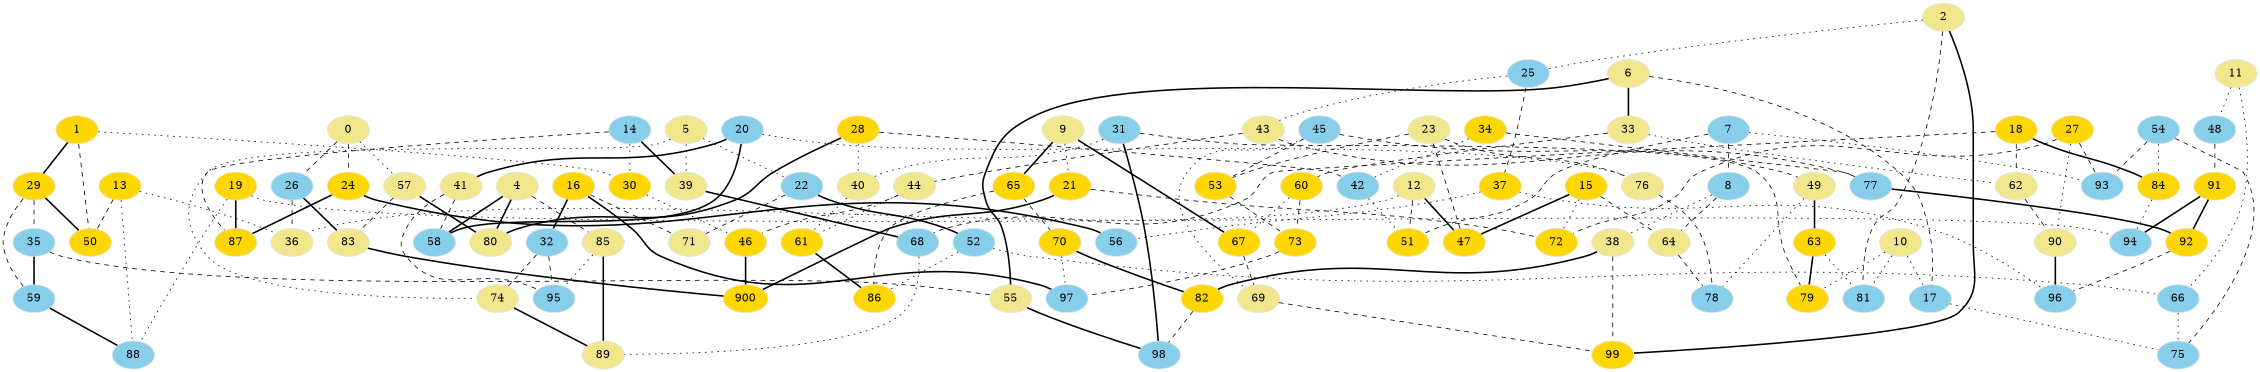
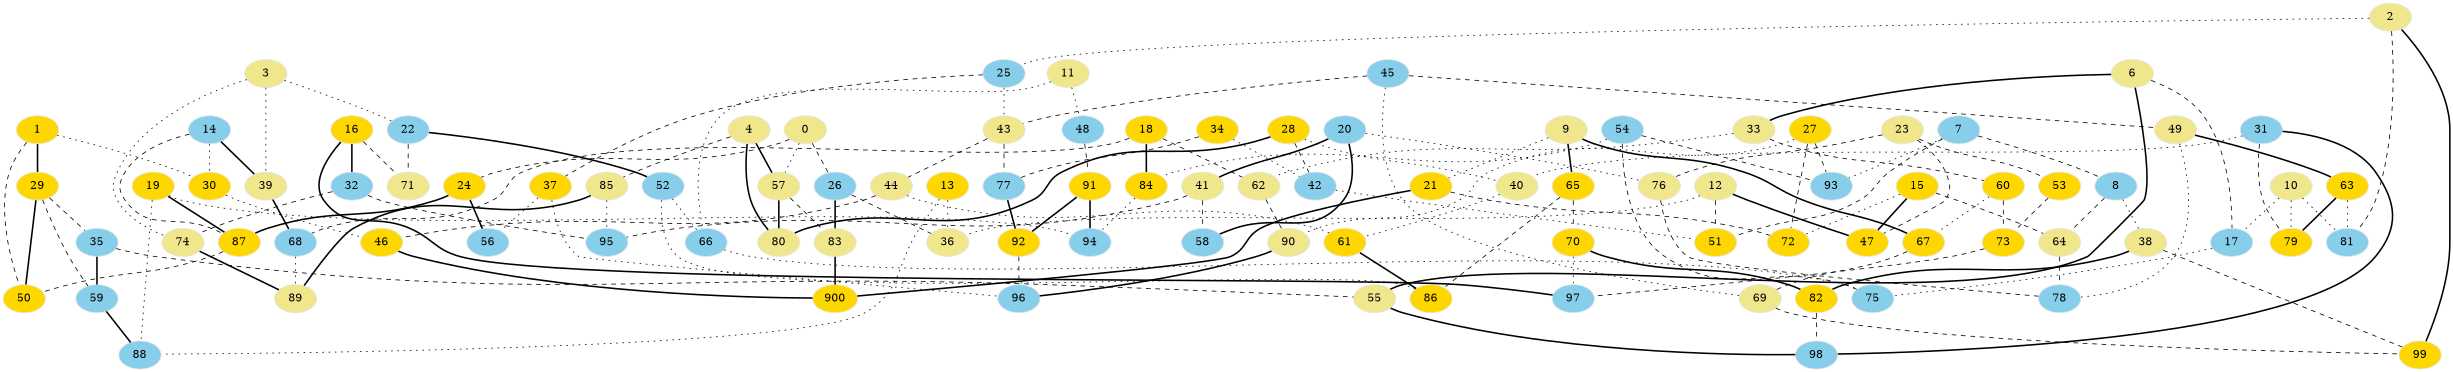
(686, 130) -> (266, 74)
(1268, 158) -> (1194, 94)
(488, 206) -> (764, 158)
(105, 214) -> (133, 273)
